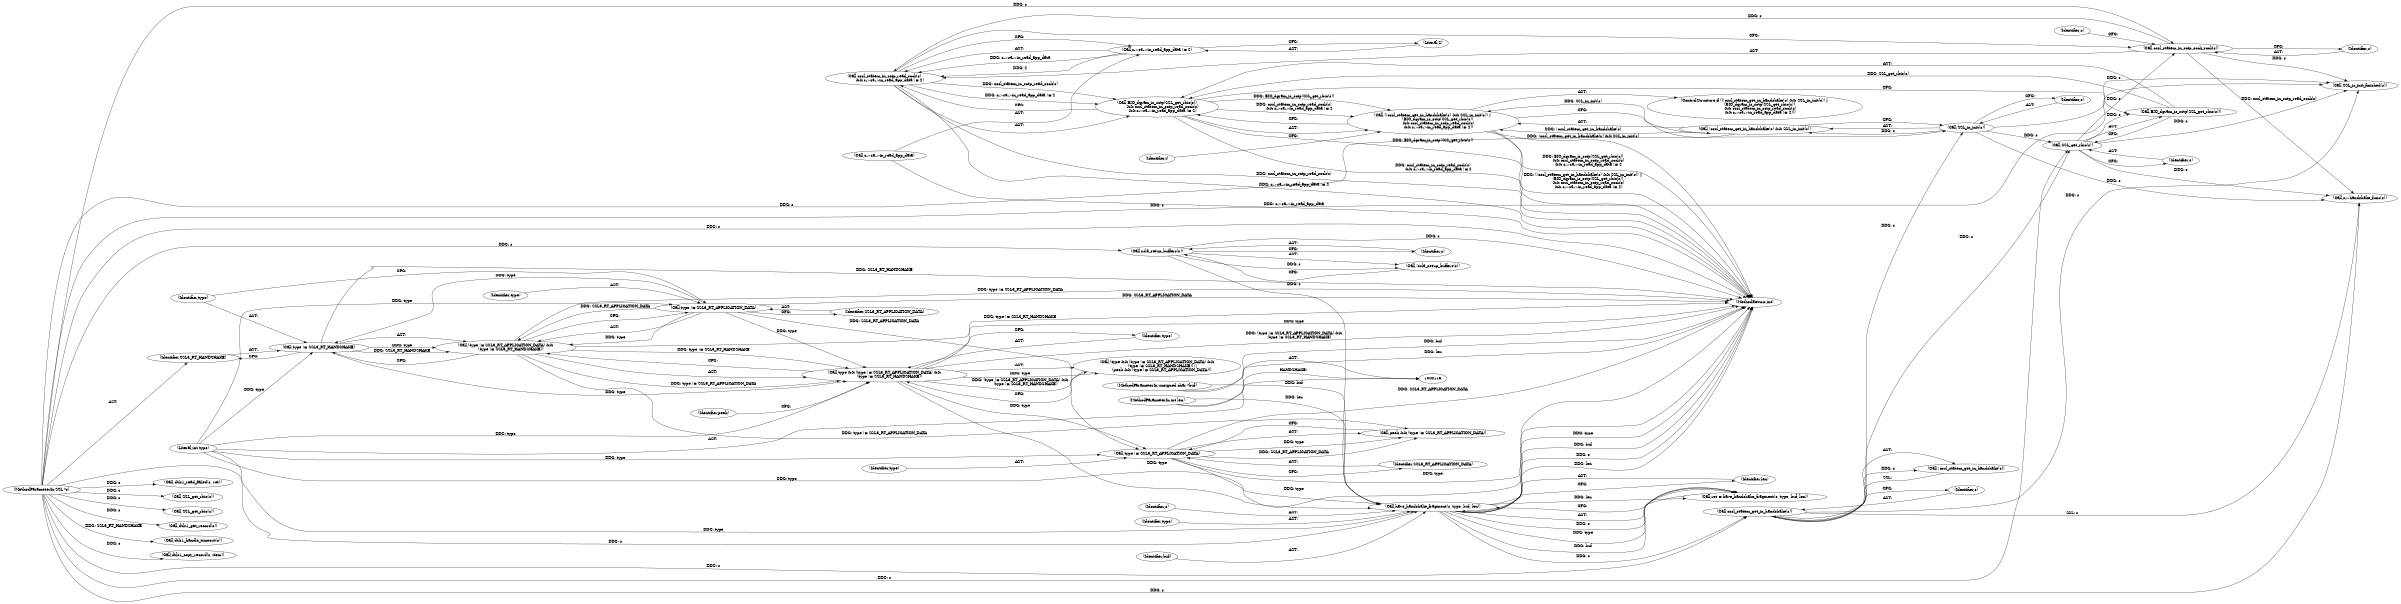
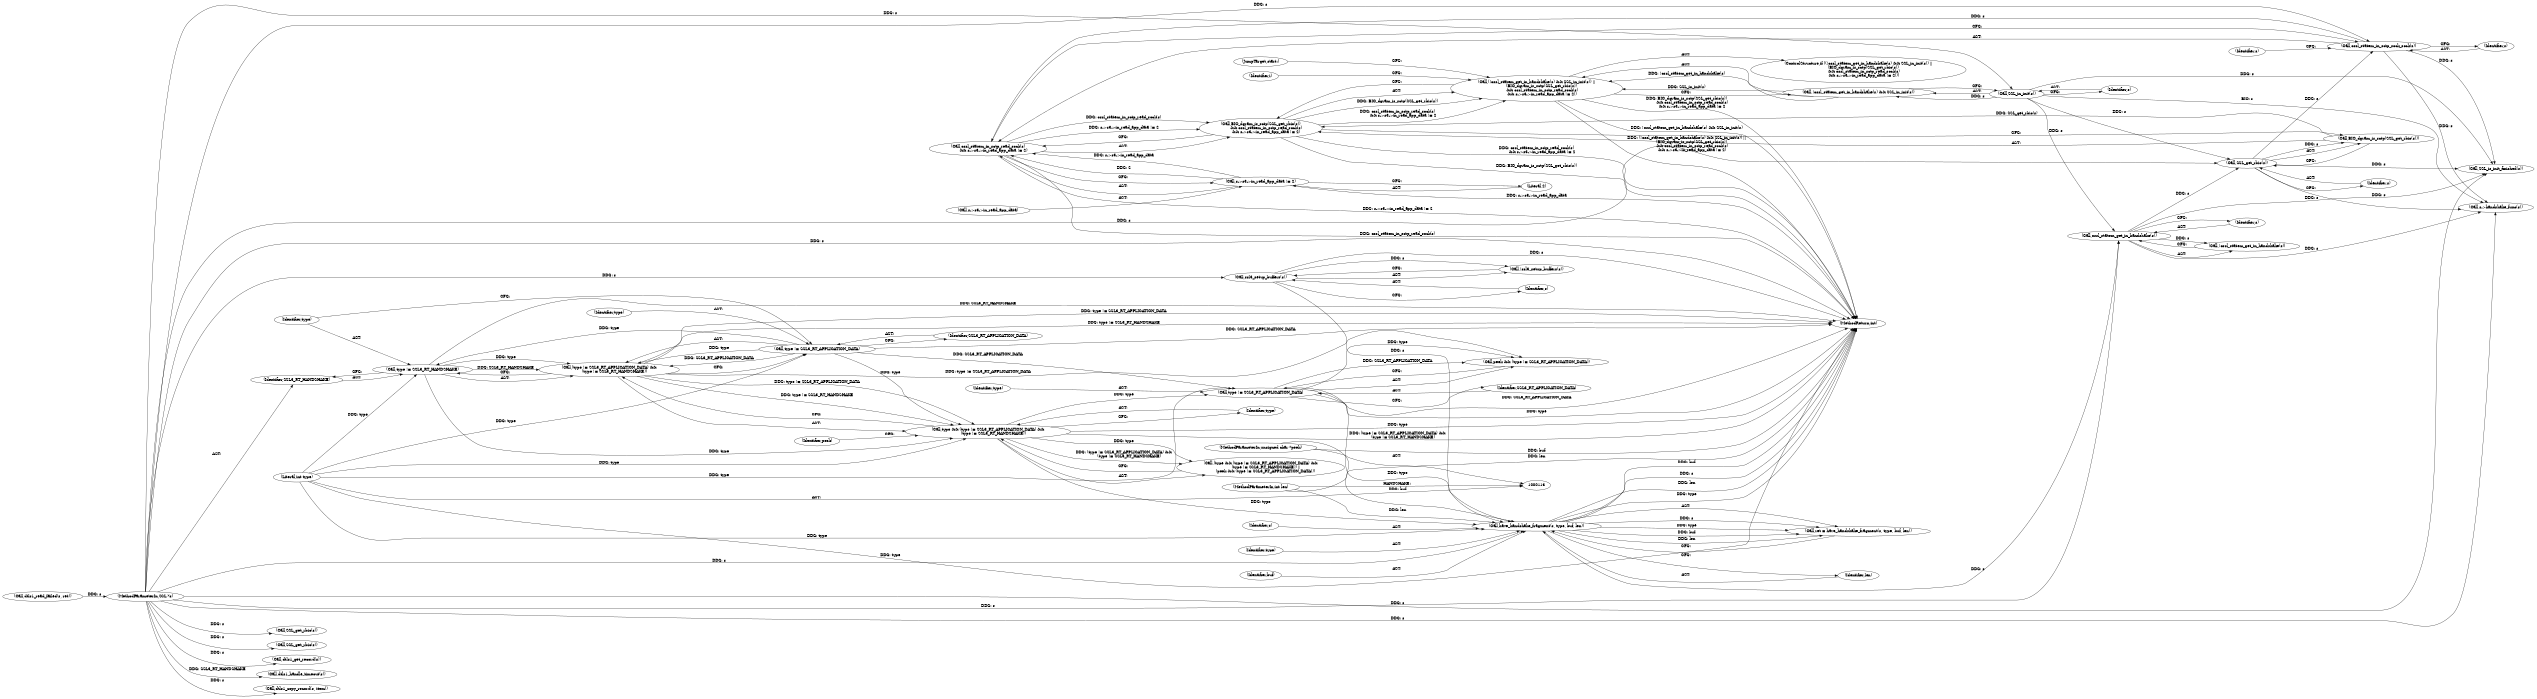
none -> (1261, 62)
(2279, 99) -> (2446, 126)
(2114, 181) -> (2247, 99)
(1326, 209) -> (1595, 199)
(1867, 357) -> (2066, 165)
(1157, 386) -> (1261, 448)
(1888, 478) -> (2183, 245)
(115, 486) -> (93, 597)
(2072, 513) -> (2312, 249)
